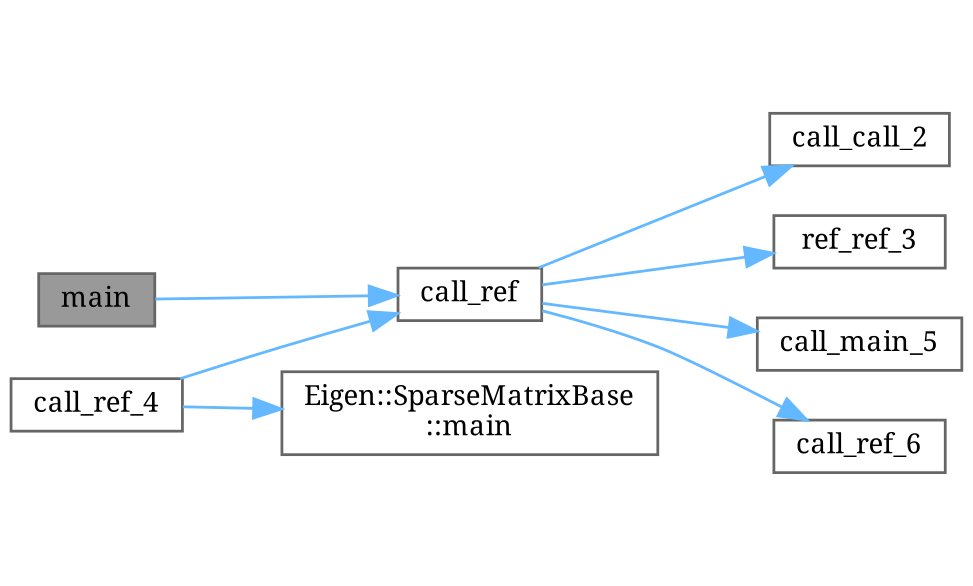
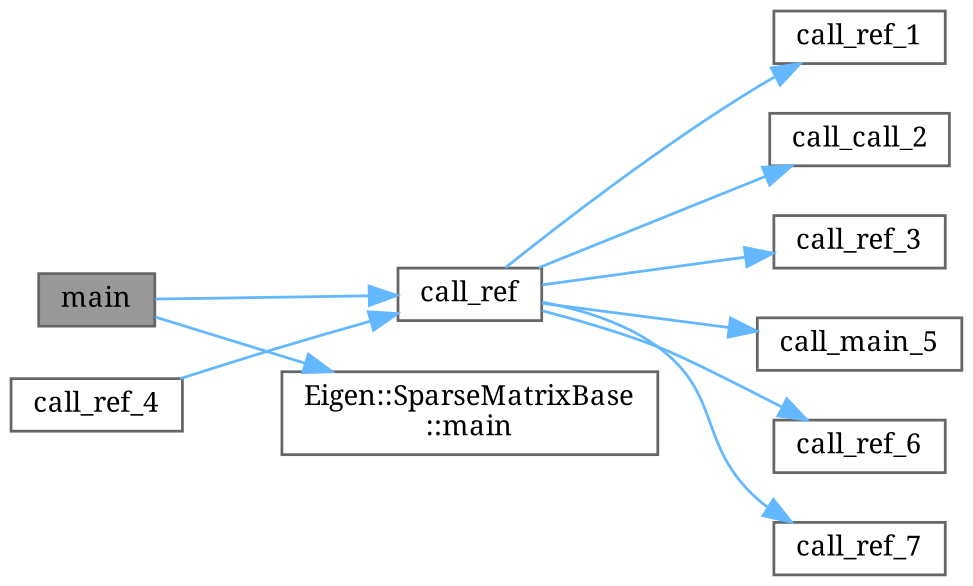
none -> (860, 37)
(860, 242) -> (860, 242)
(218, 408) -> (230, 340)
none -> (860, 549)
